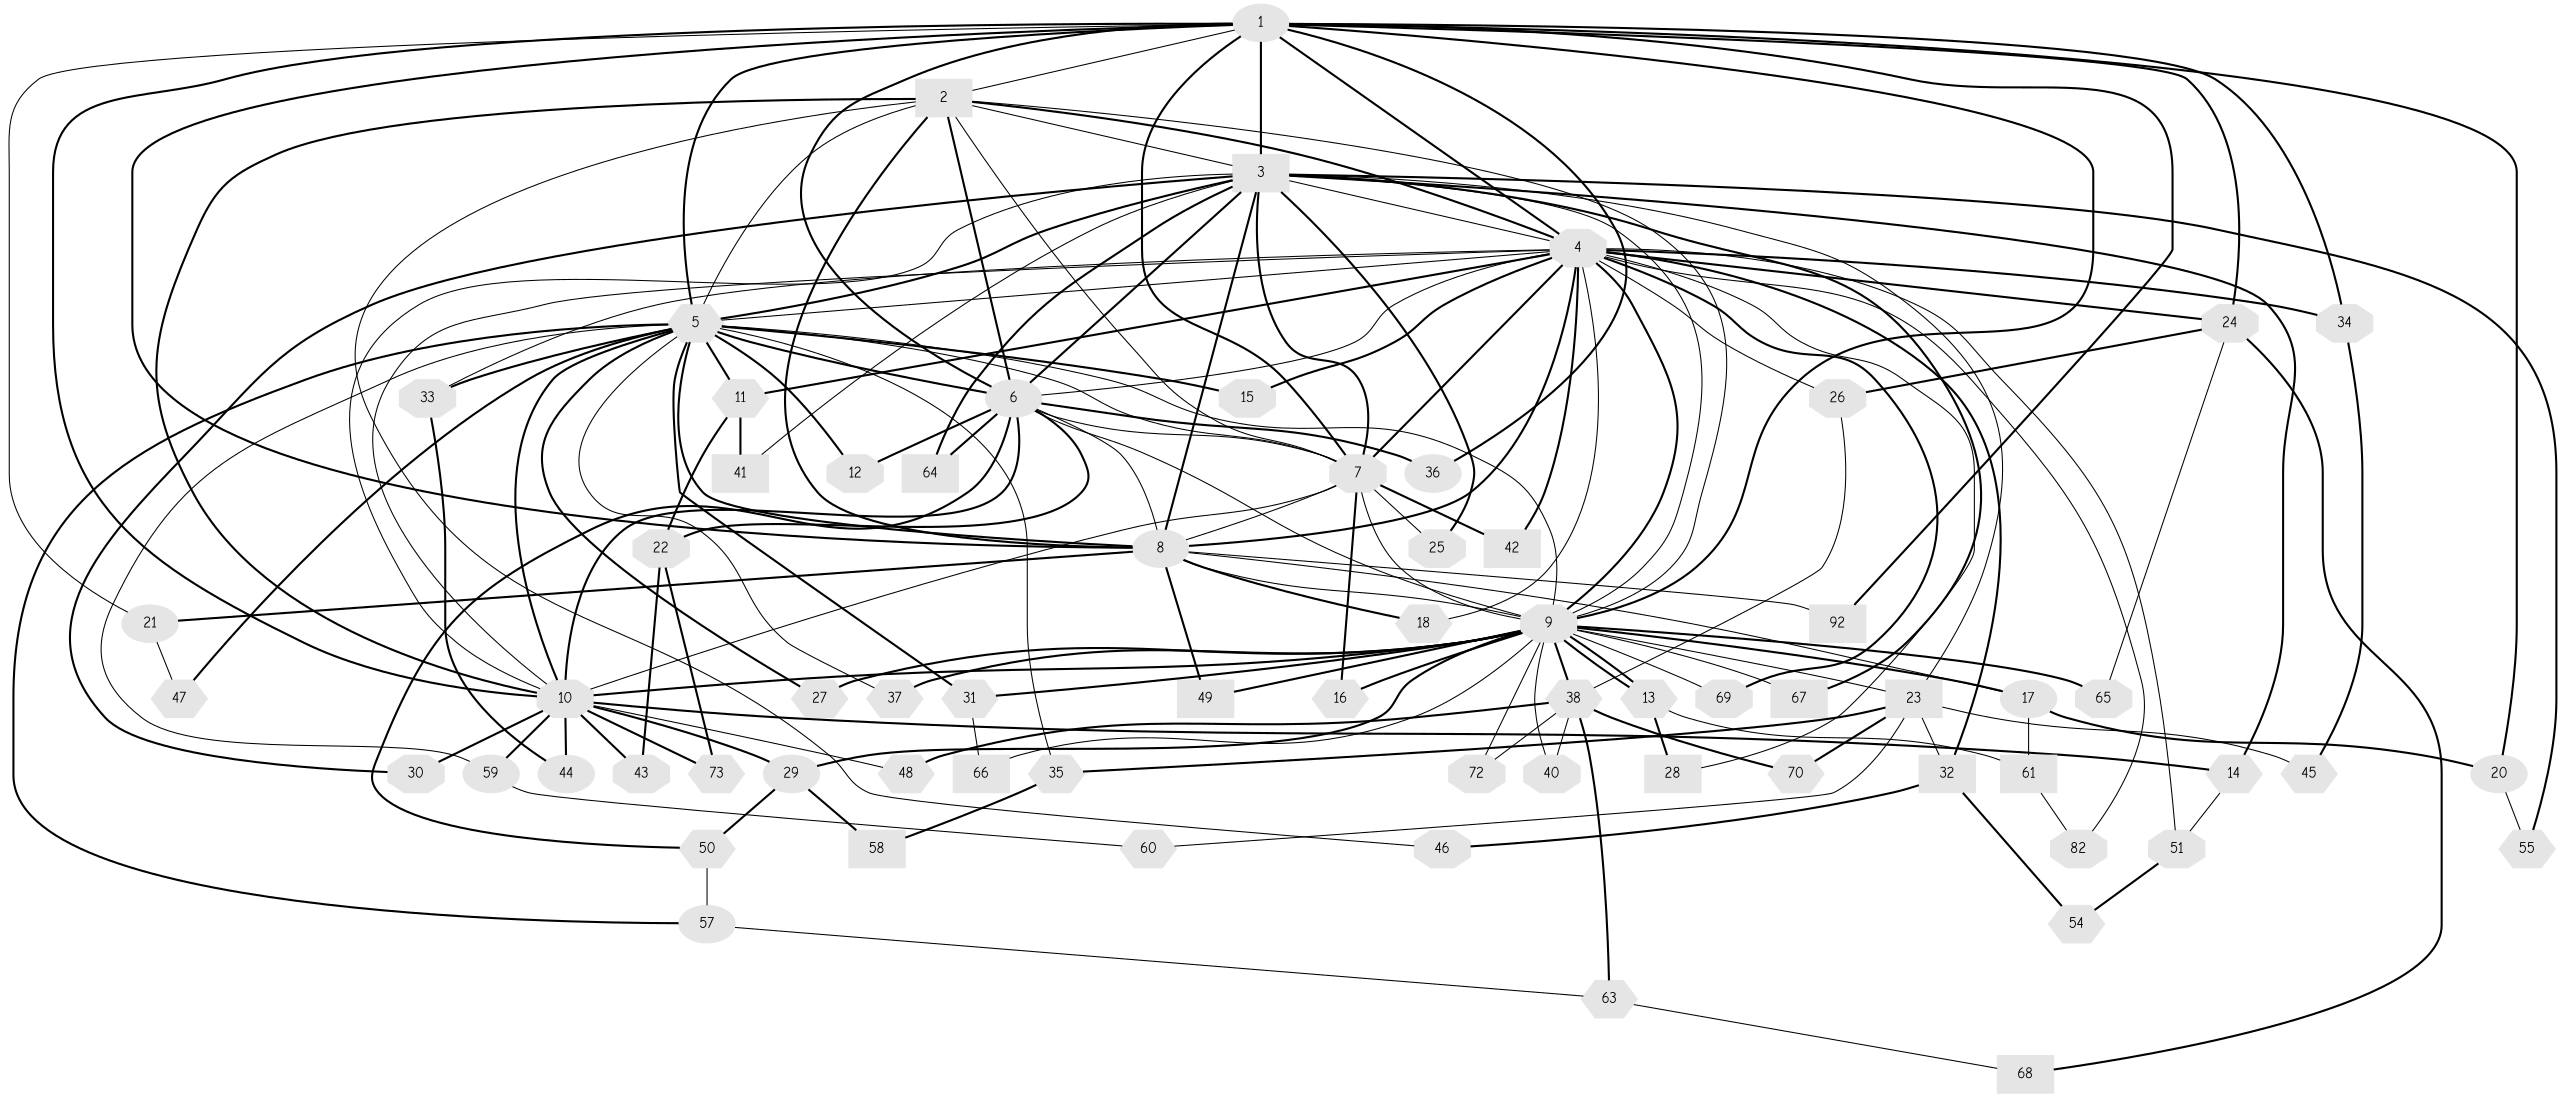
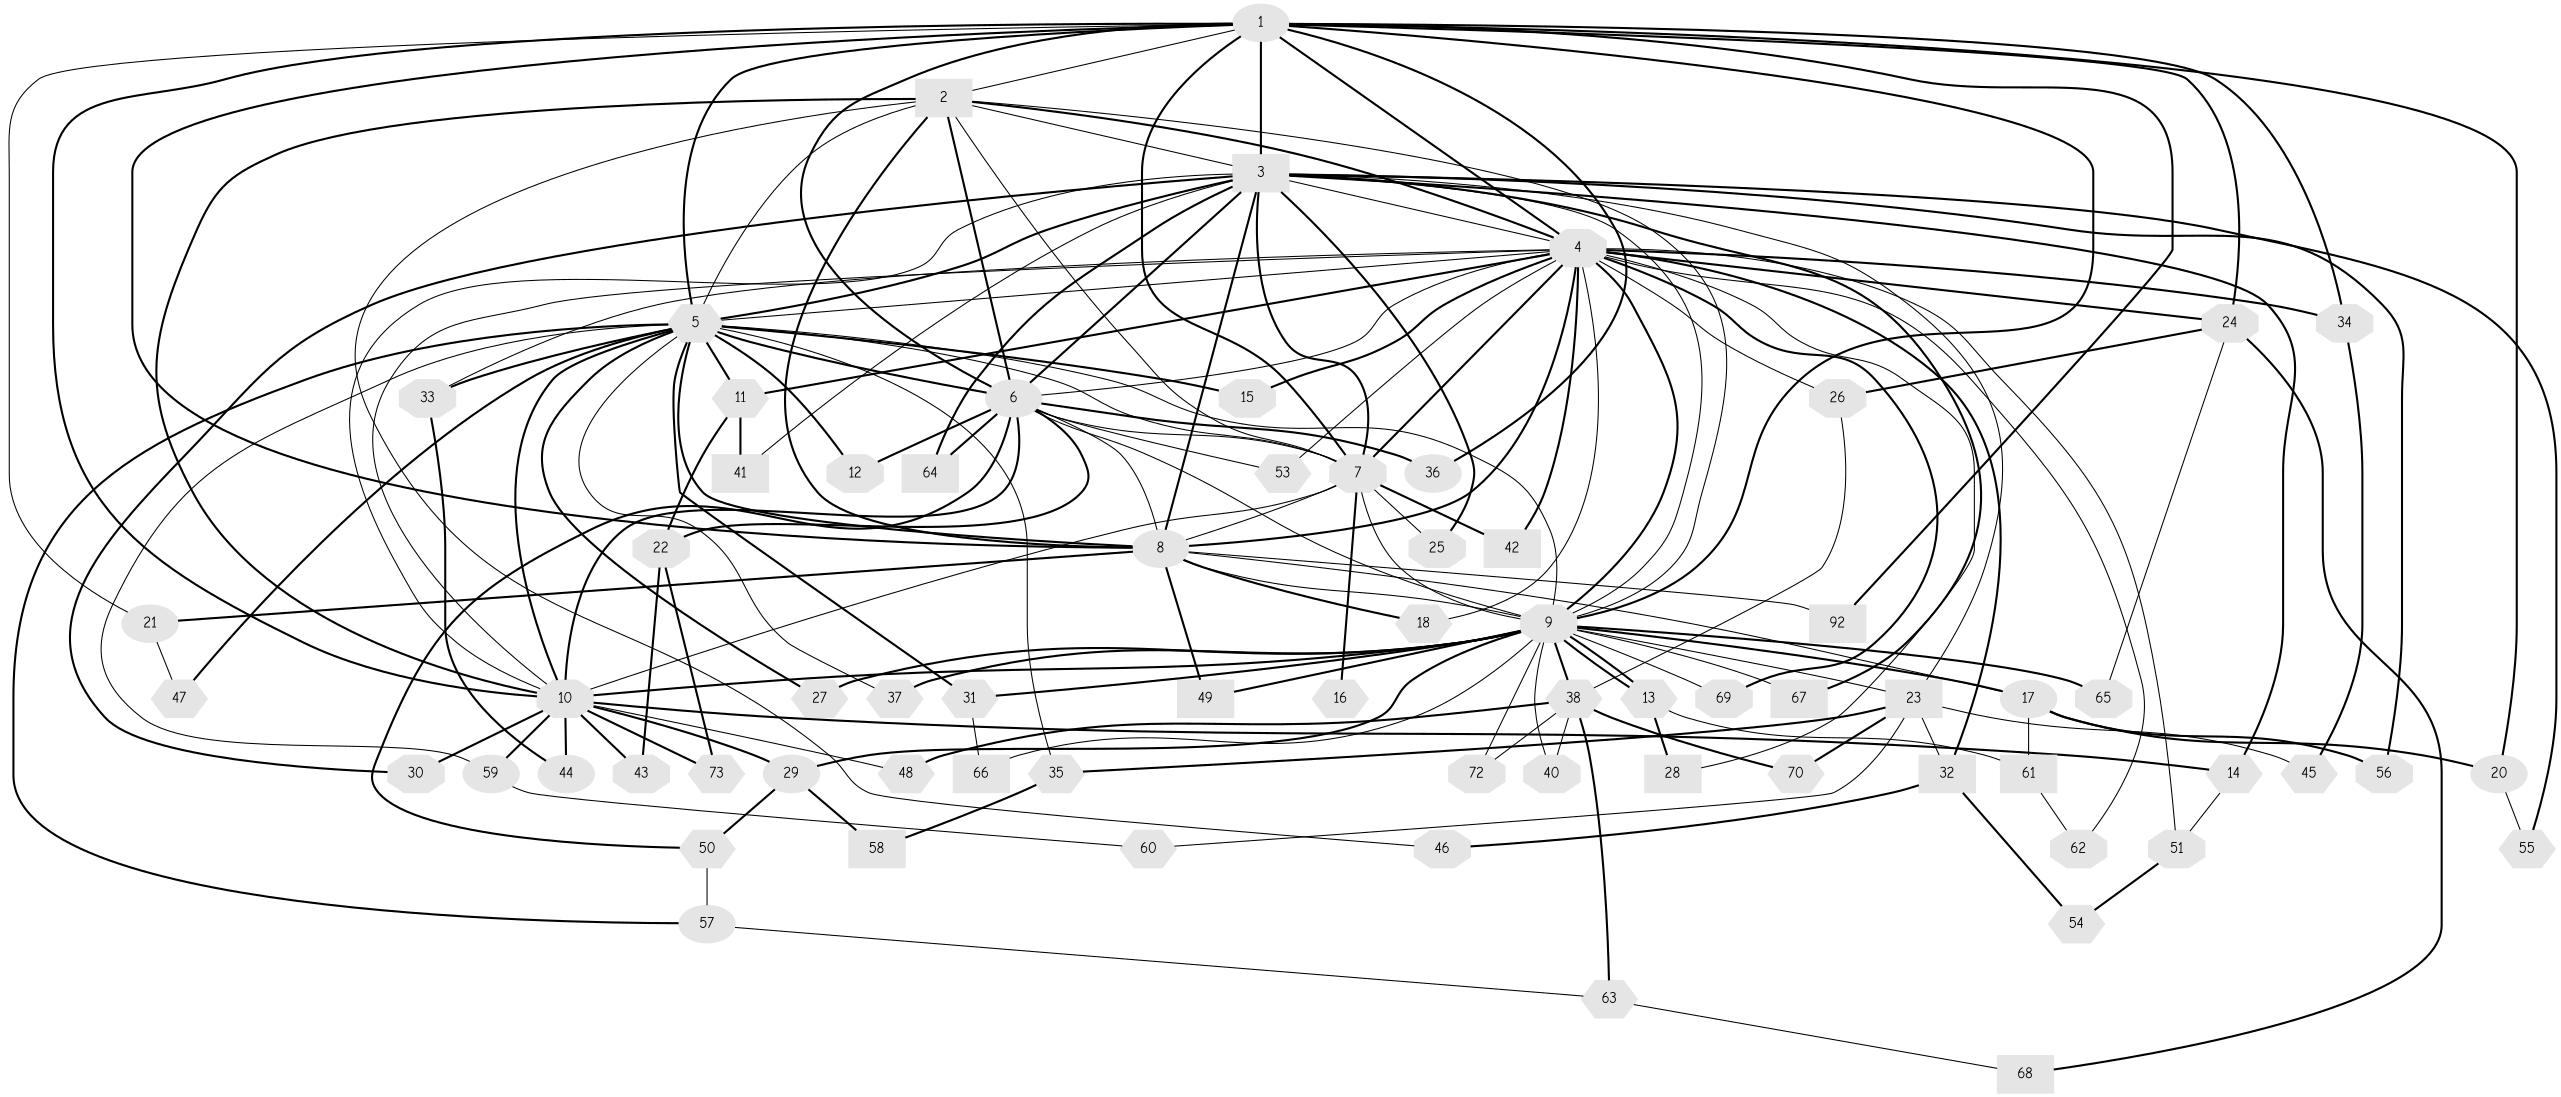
none -> (1283, 474)
(1421, 666) -> none
none -> (2384, 774)
(2079, 849) -> (2079, 849)
